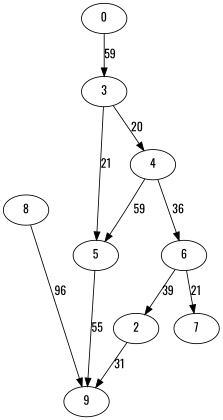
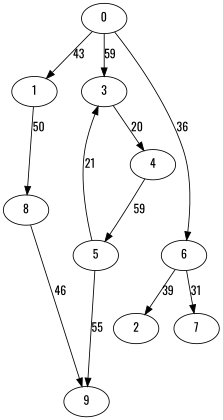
none -> (34, 92)
(100, 169) -> (83, 177)
(167, 206) -> (173, 125)
(60, 292) -> (60, 292)
(196, 292) -> (196, 292)
(114, 361) -> none
